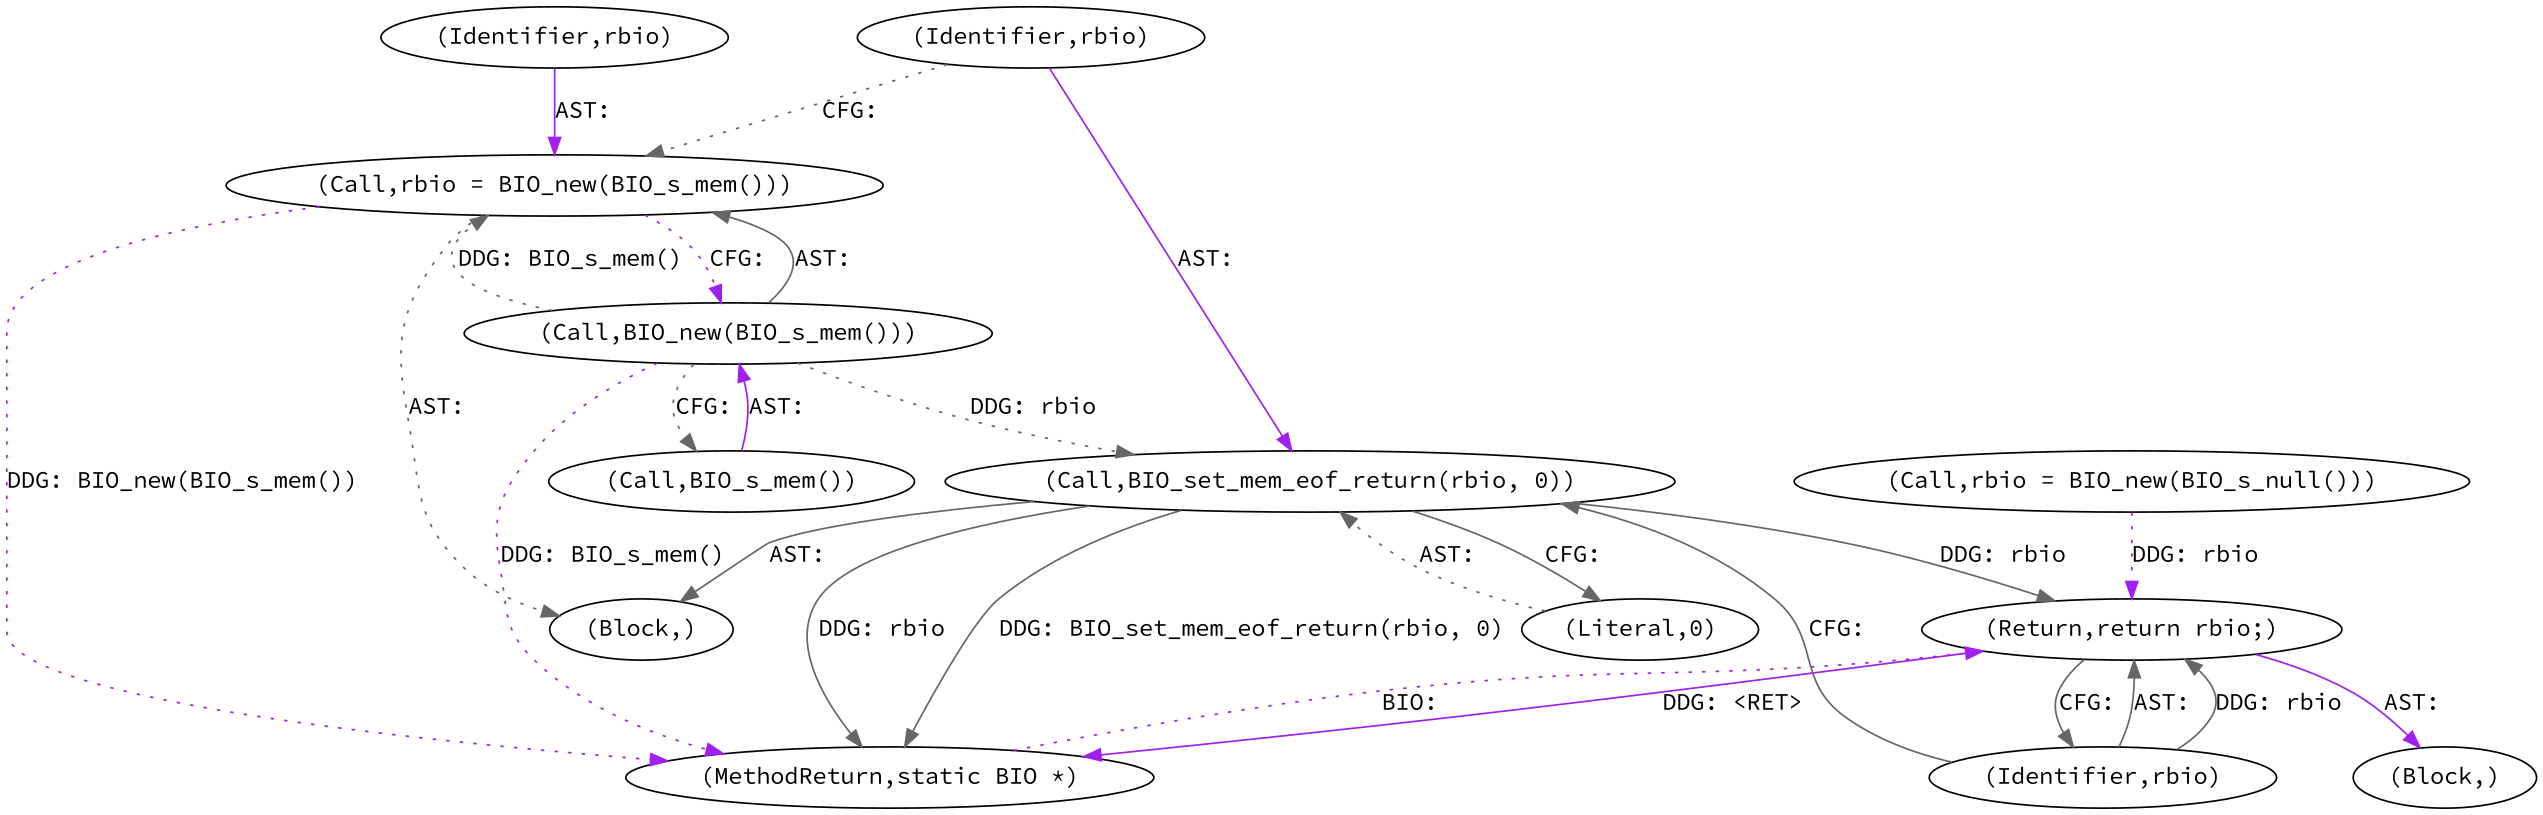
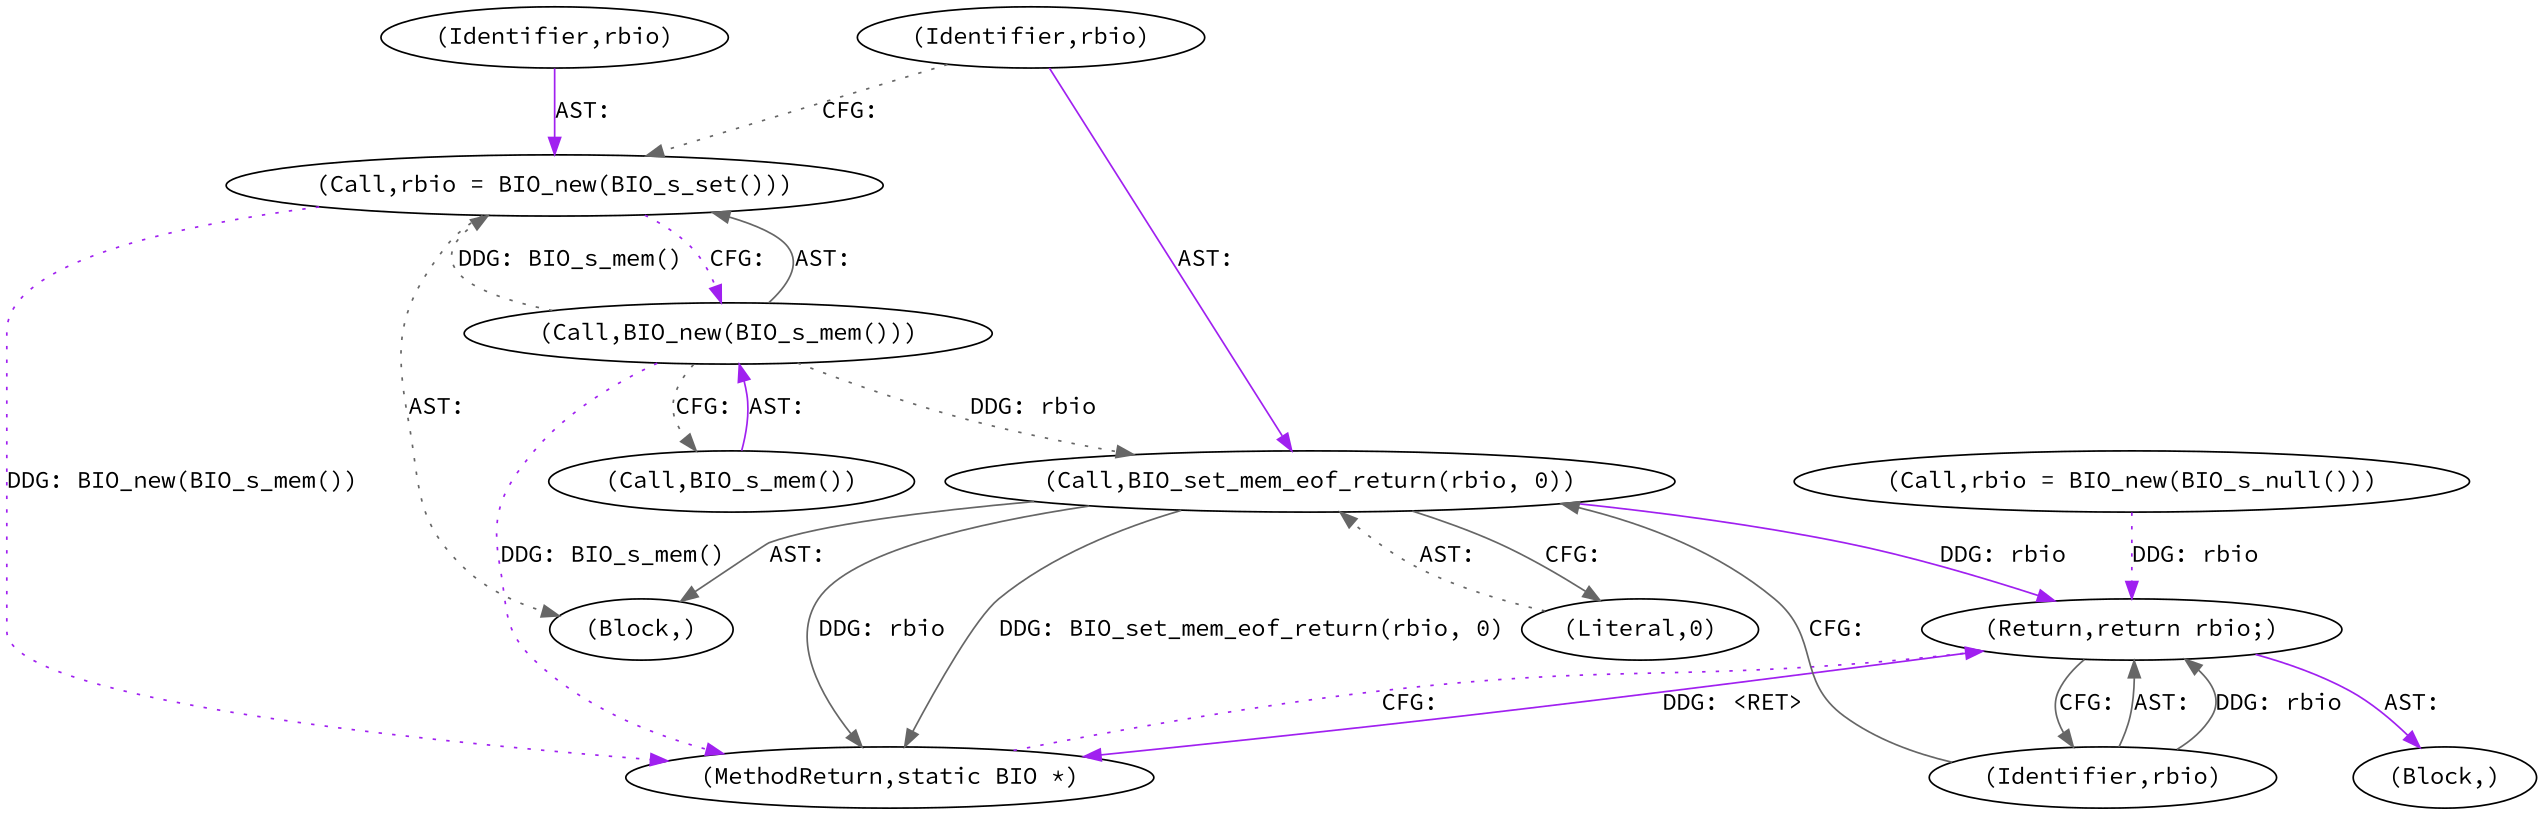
(555, 185) -> (555, 185)
(1807, 536) -> (1807, 536)
(1417, 704) -> (1417, 704)
